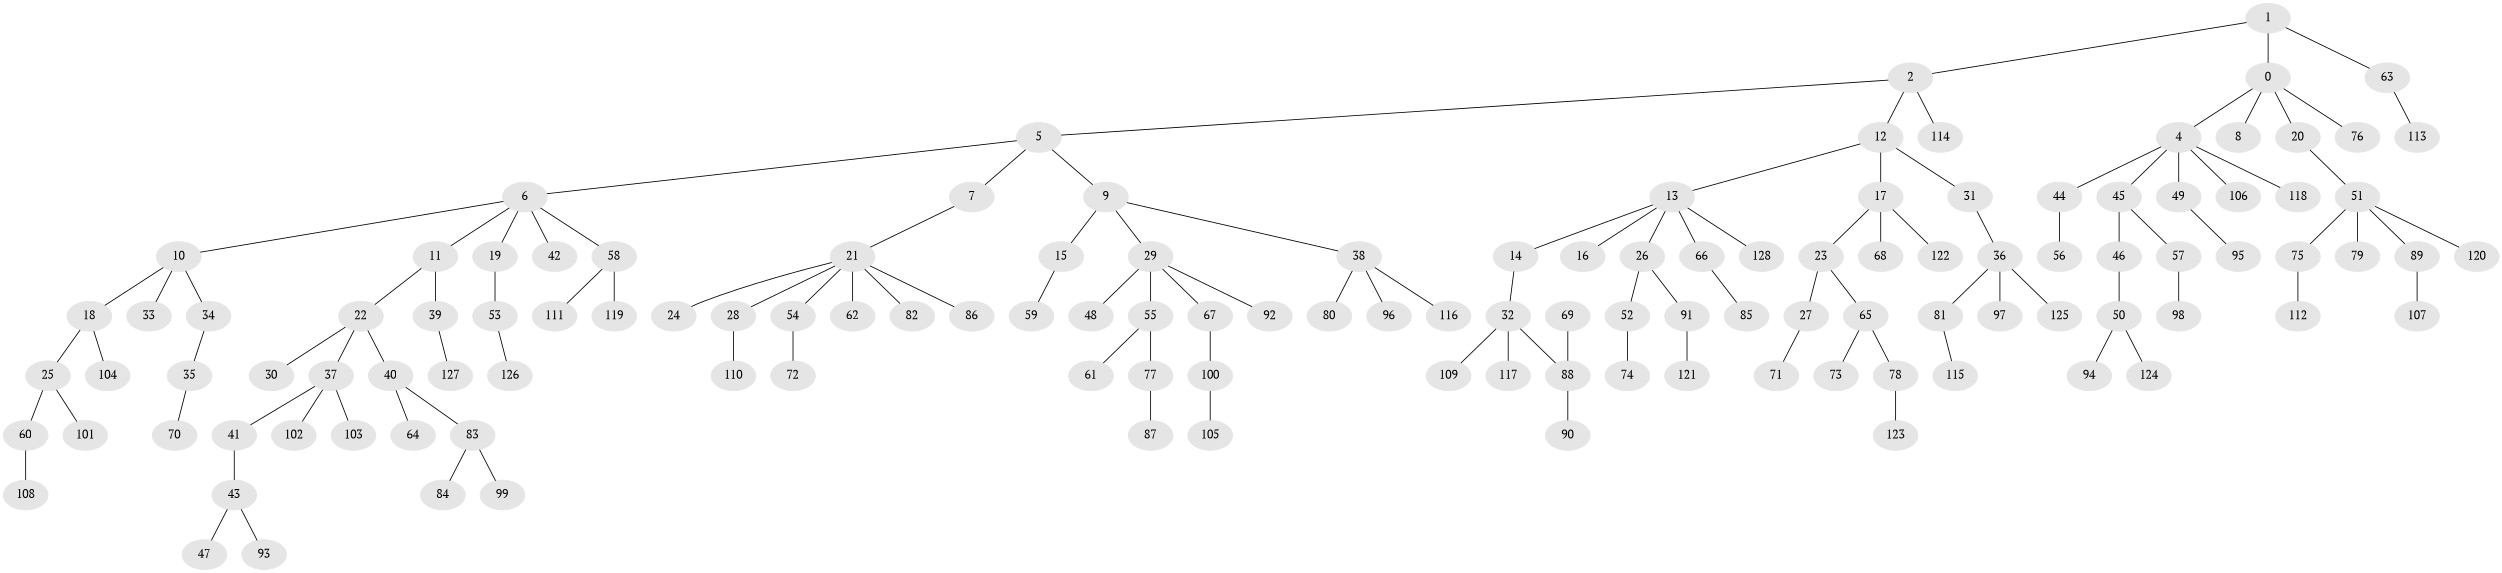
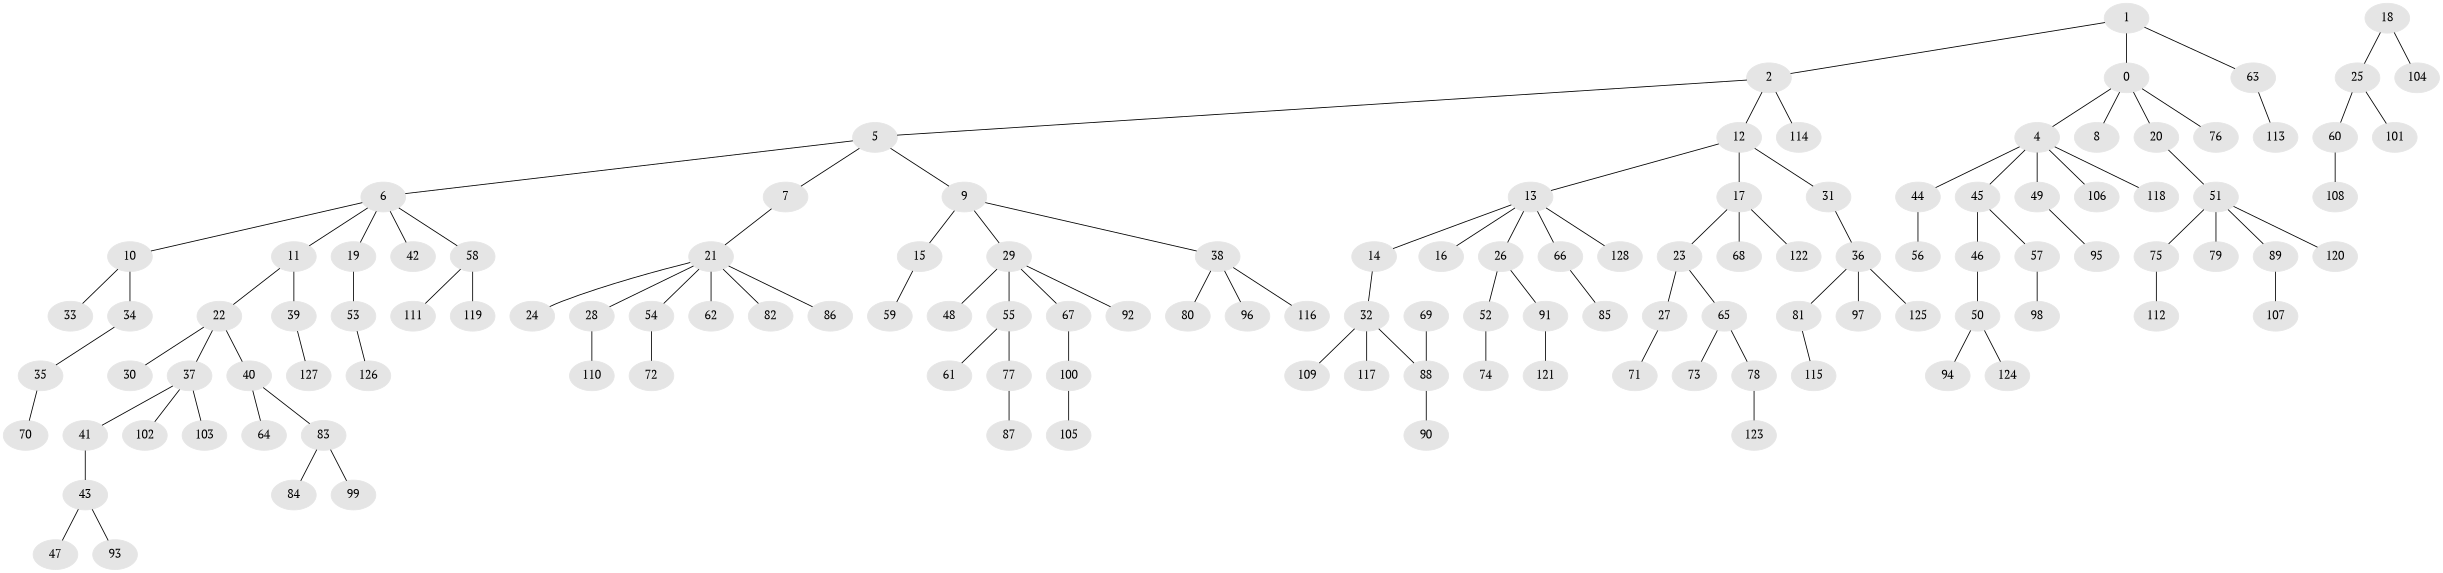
(134, 286) -> none
